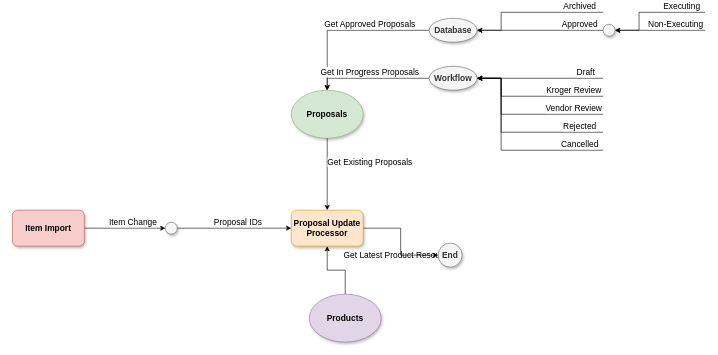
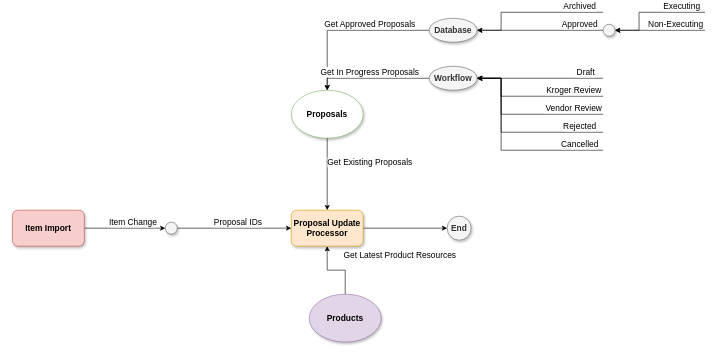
(327, 114) -> (327, 114)
(450, 255) -> (459, 228)
